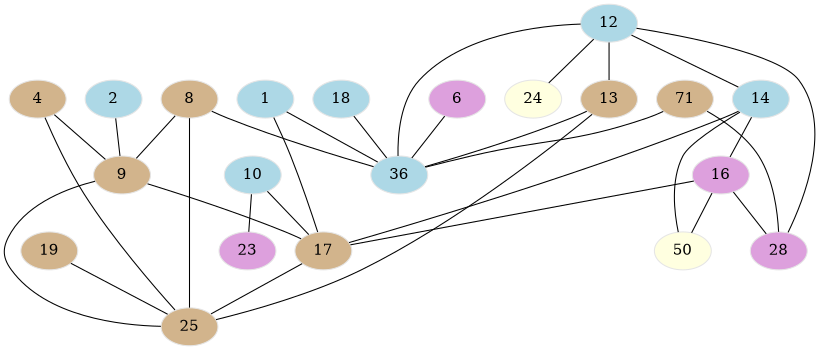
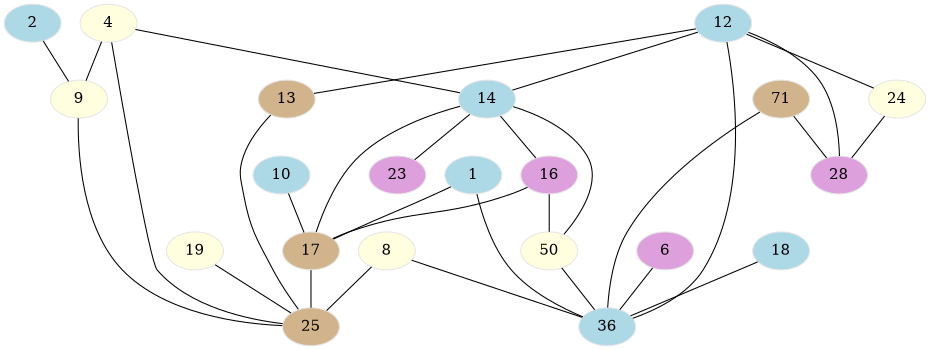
none -> (298, 61)
(38, 99) -> (109, 23)
(189, 99) -> (387, 251)
(156, 137) -> none
(507, 141) -> (578, 289)
(122, 175) -> (79, 99)
(225, 209) -> none
(250, 211) -> (442, 137)
(750, 213) -> (868, 137)
(49, 251) -> (195, 251)
